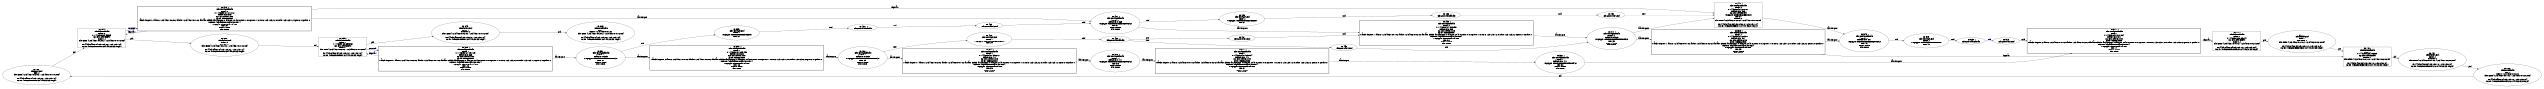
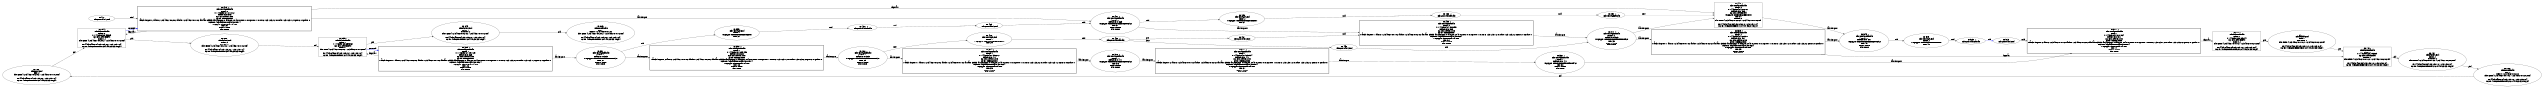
(1612, 15) -> (1612, 15)
none -> (102, 19)
(1148, 41) -> (1148, 41)
